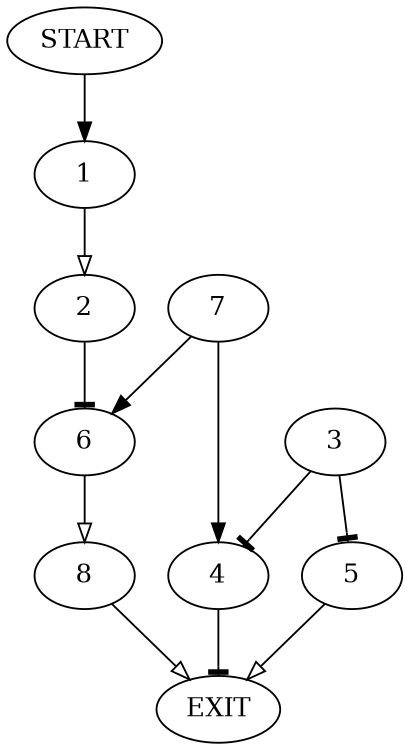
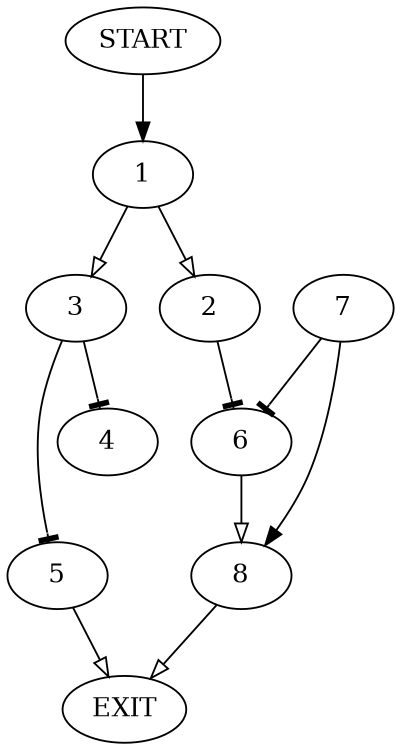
none -> (114, 233)
(158, 368) -> (295, 371)
(218, 432) -> (321, 440)
(218, 638) -> none
